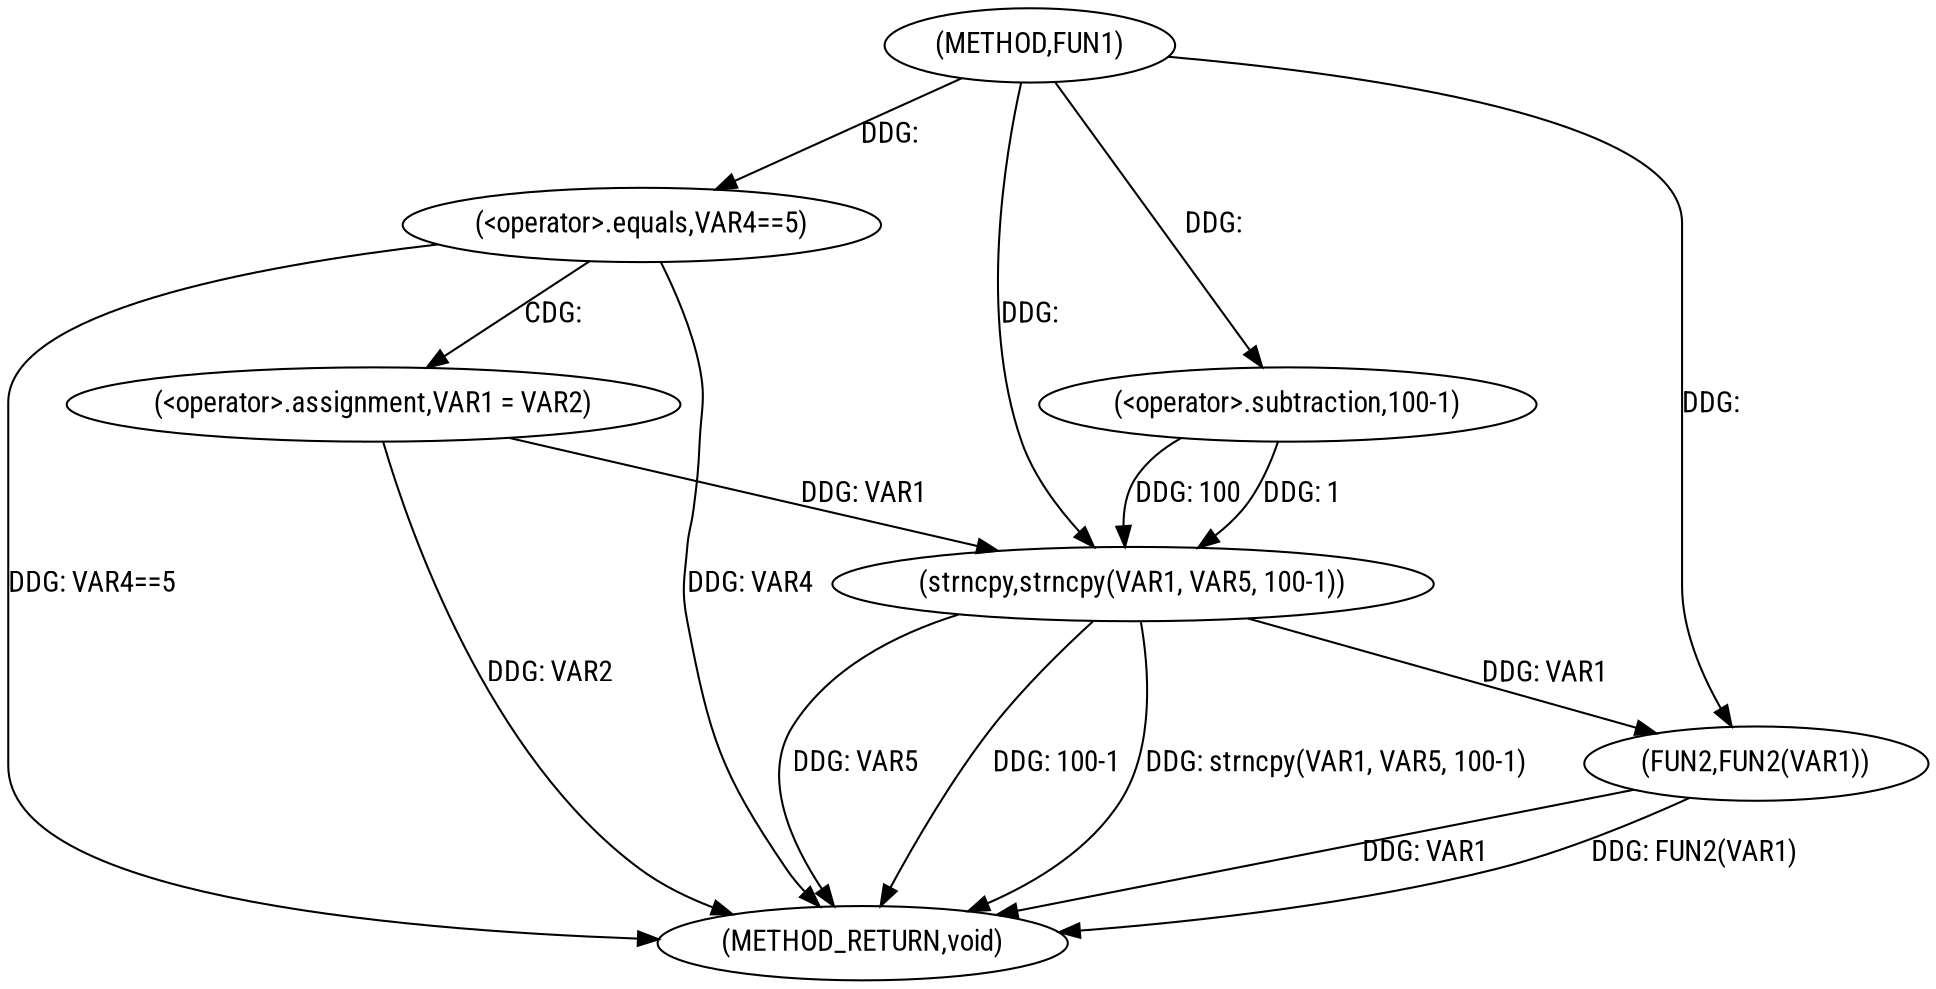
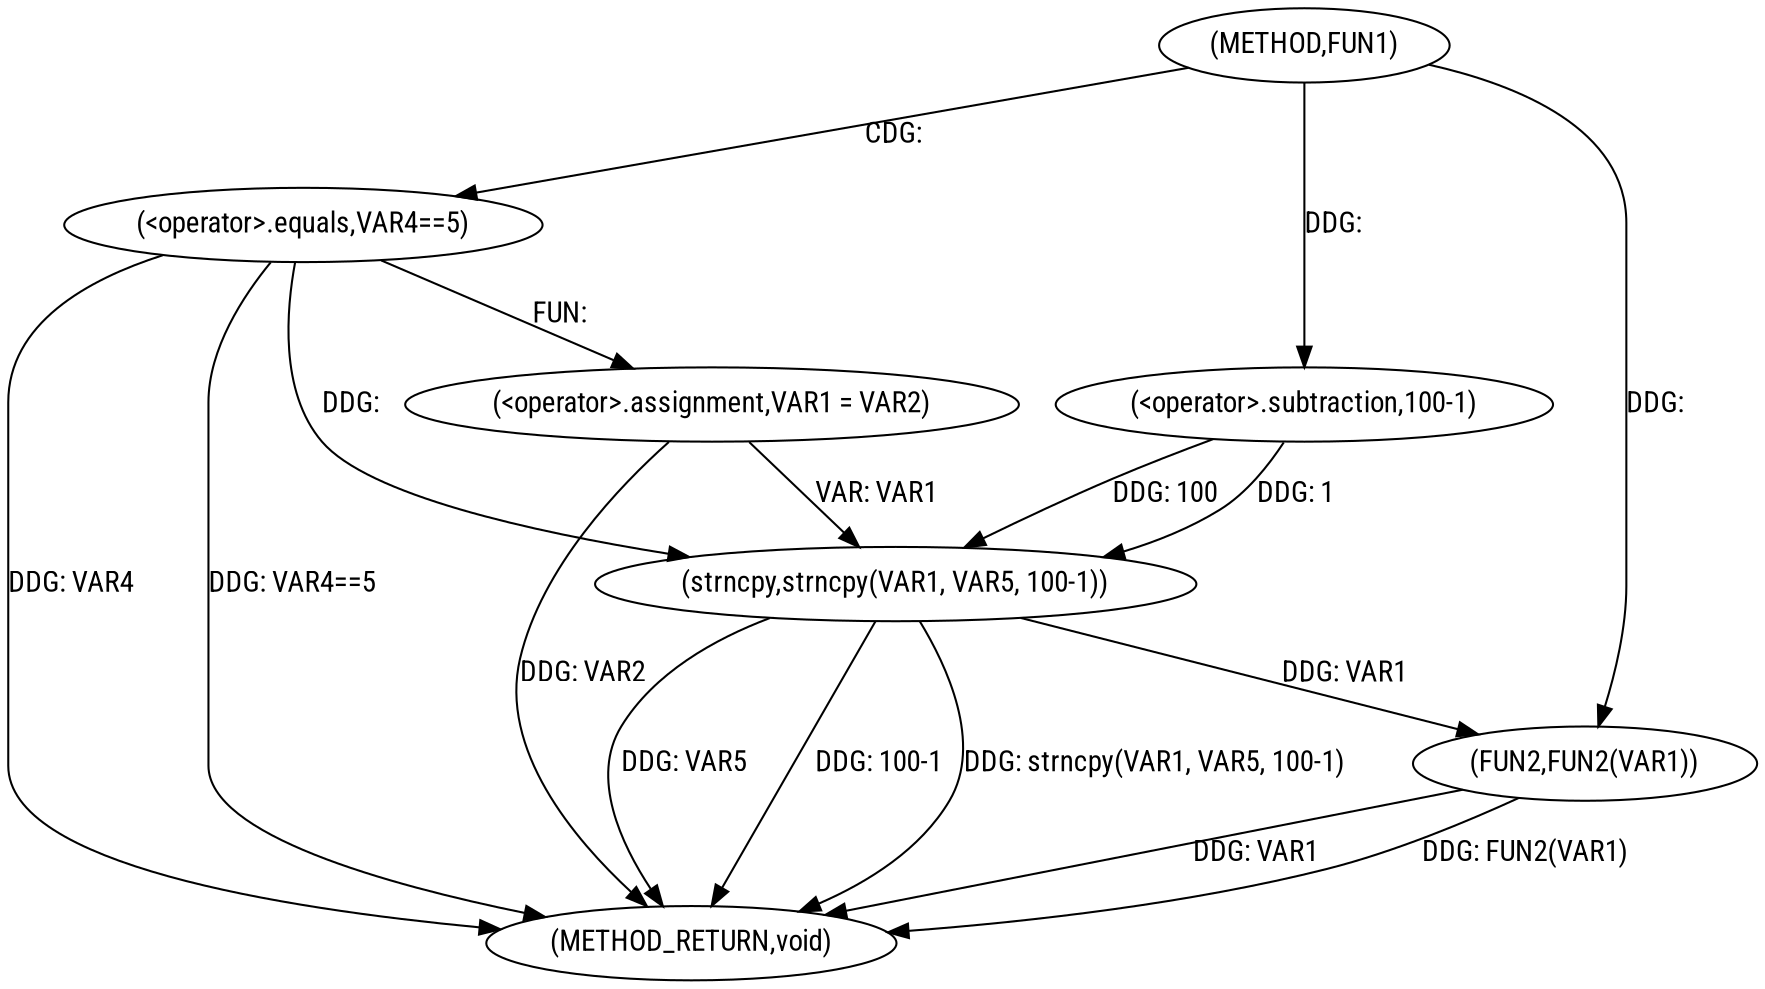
(893, 135) -> (897, 135)
(556, 315) -> (563, 315)
(999, 317) -> (399, 488)
(864, 494) -> (877, 494)
